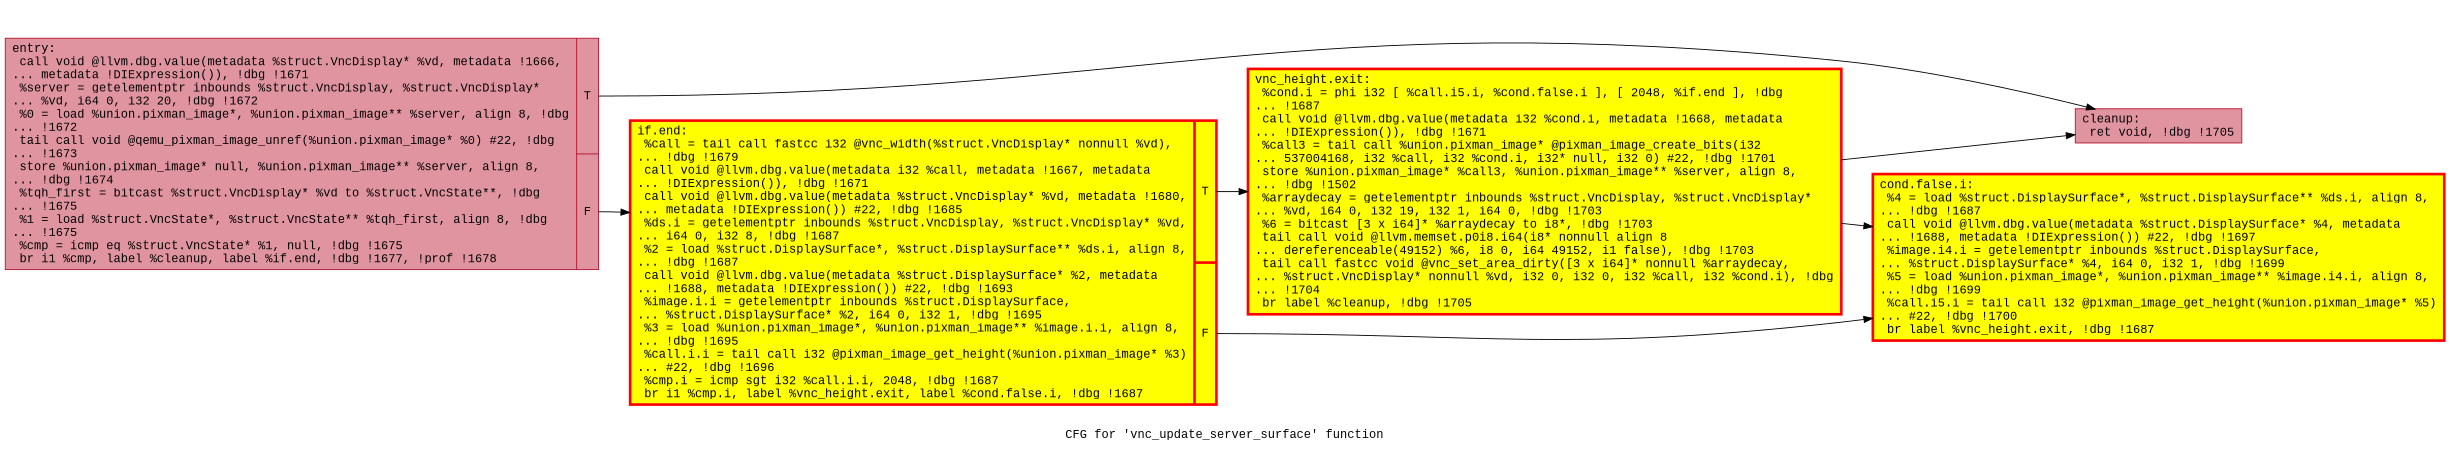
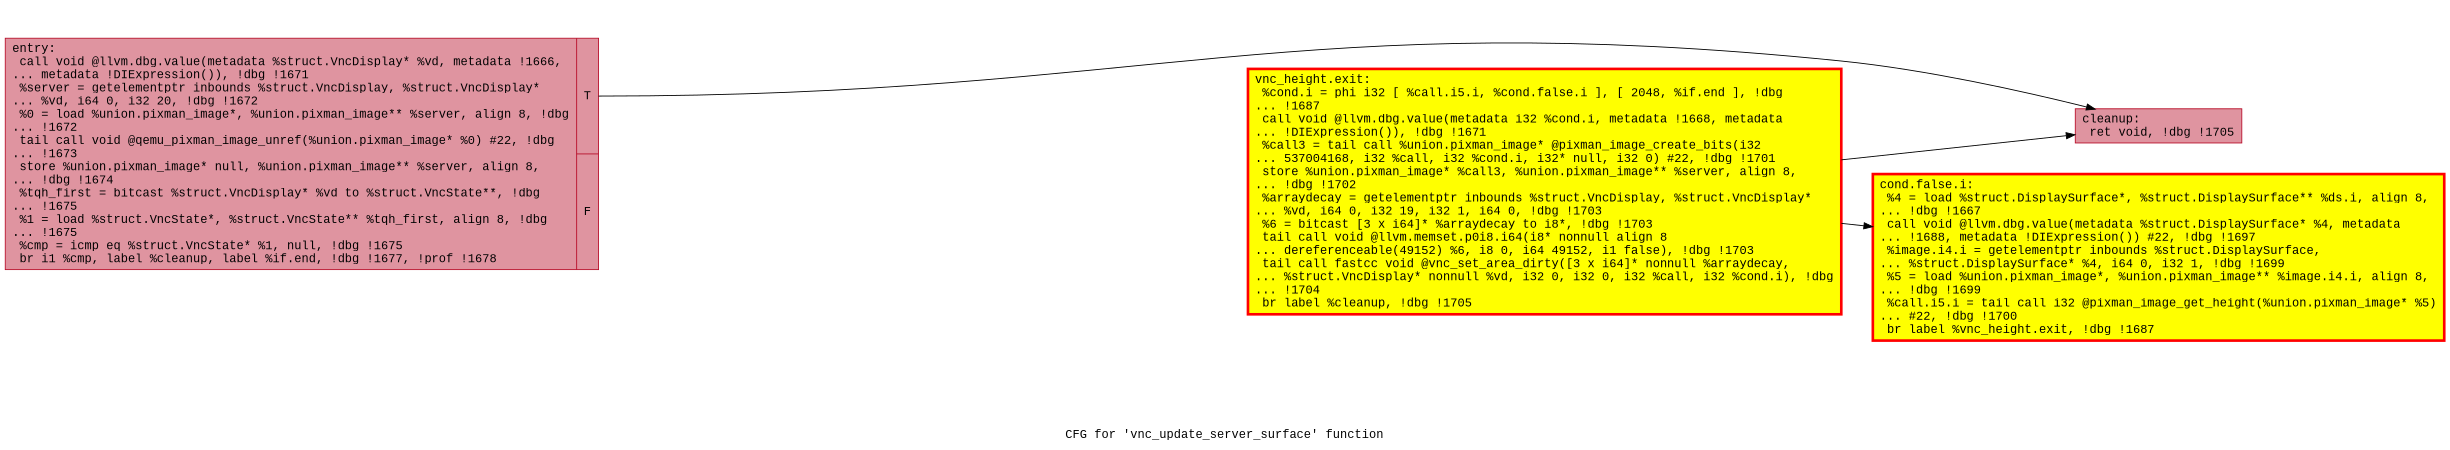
(1306, 185) -> (1306, 185)
(1931, 211) -> (1931, 211)
(923, 263) -> none
